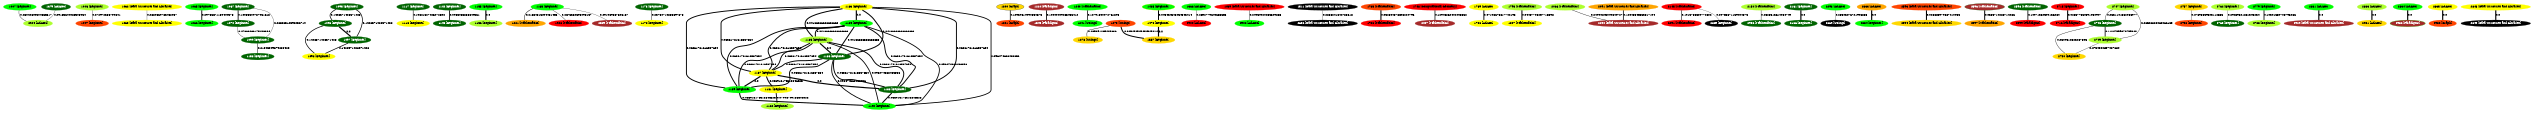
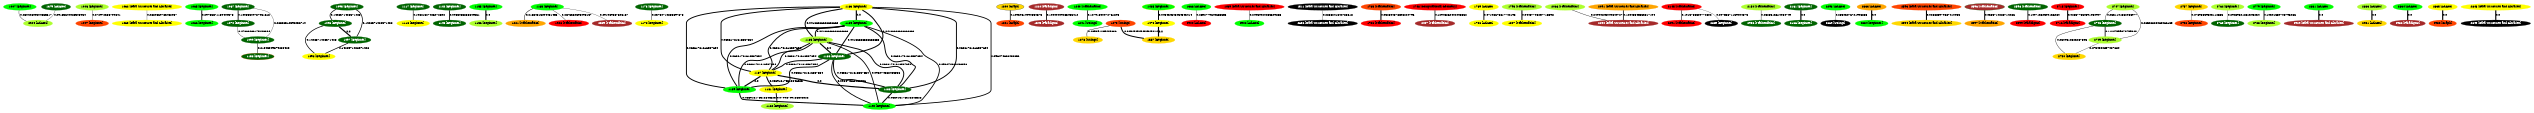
(2408, 23) -> (2408, 23)
(258, 57) -> (258, 57)
